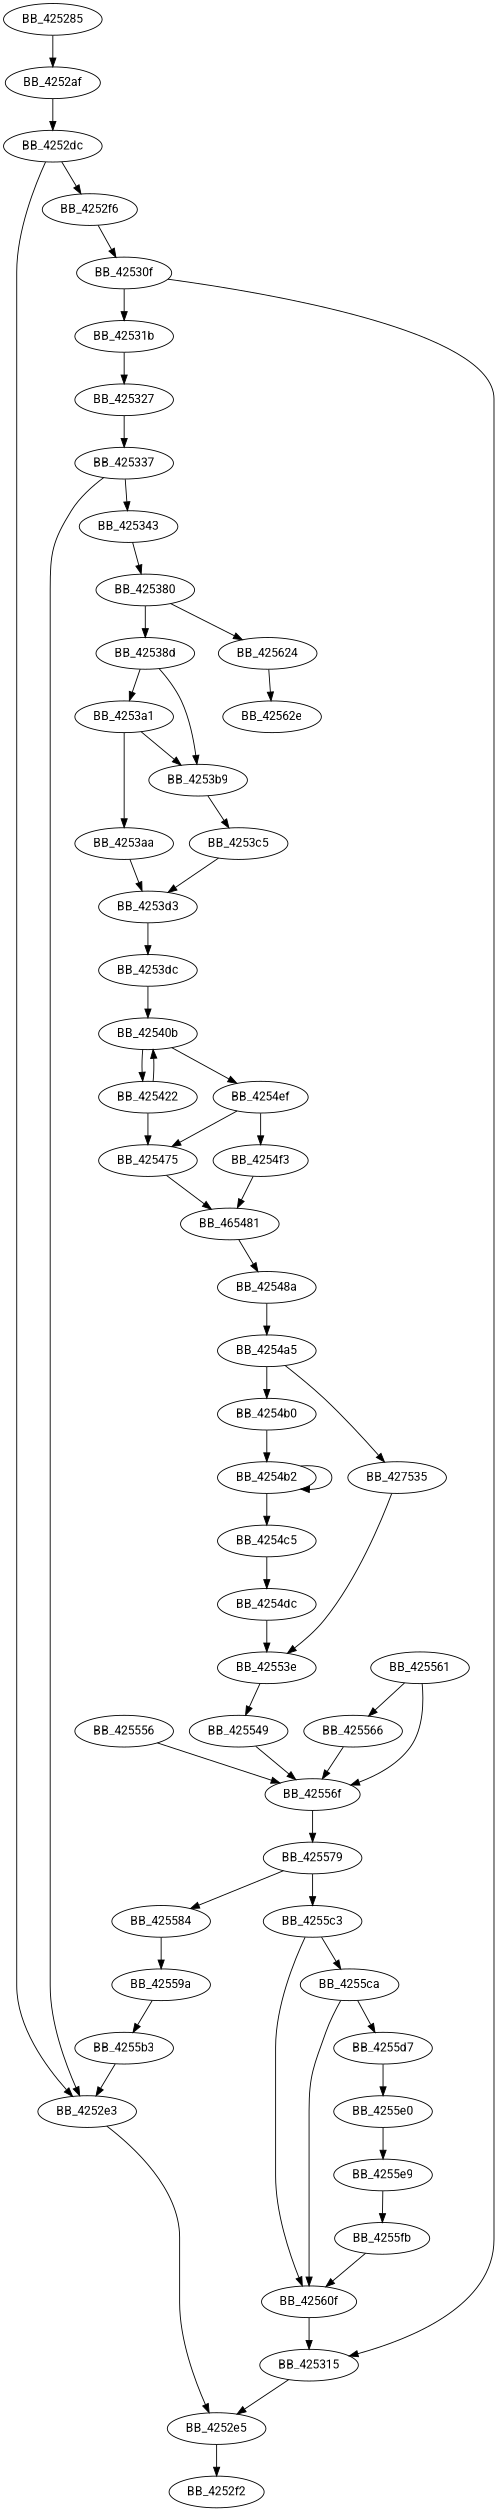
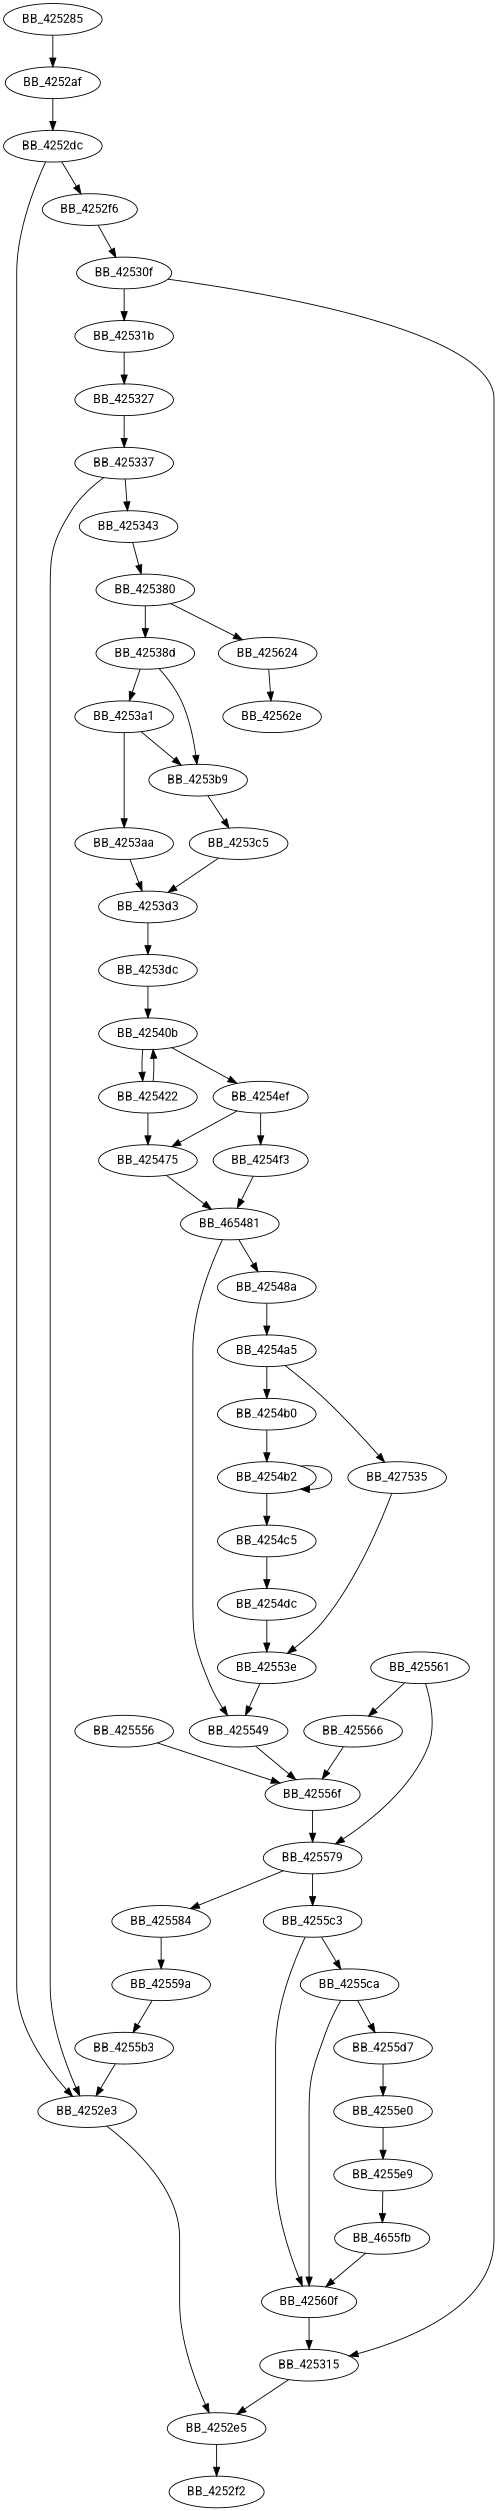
none -> (193, 1475)
(411, 1746) -> (413, 1774)
(382, 2238) -> (382, 2238)
